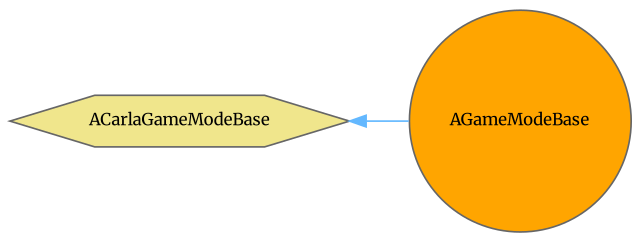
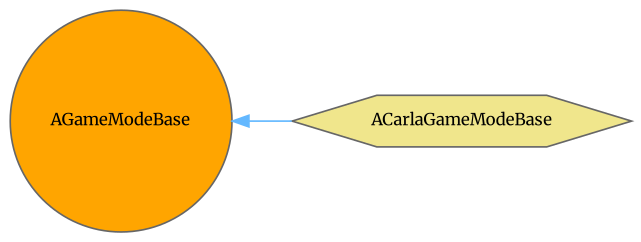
(388, 121) -> (270, 121)
